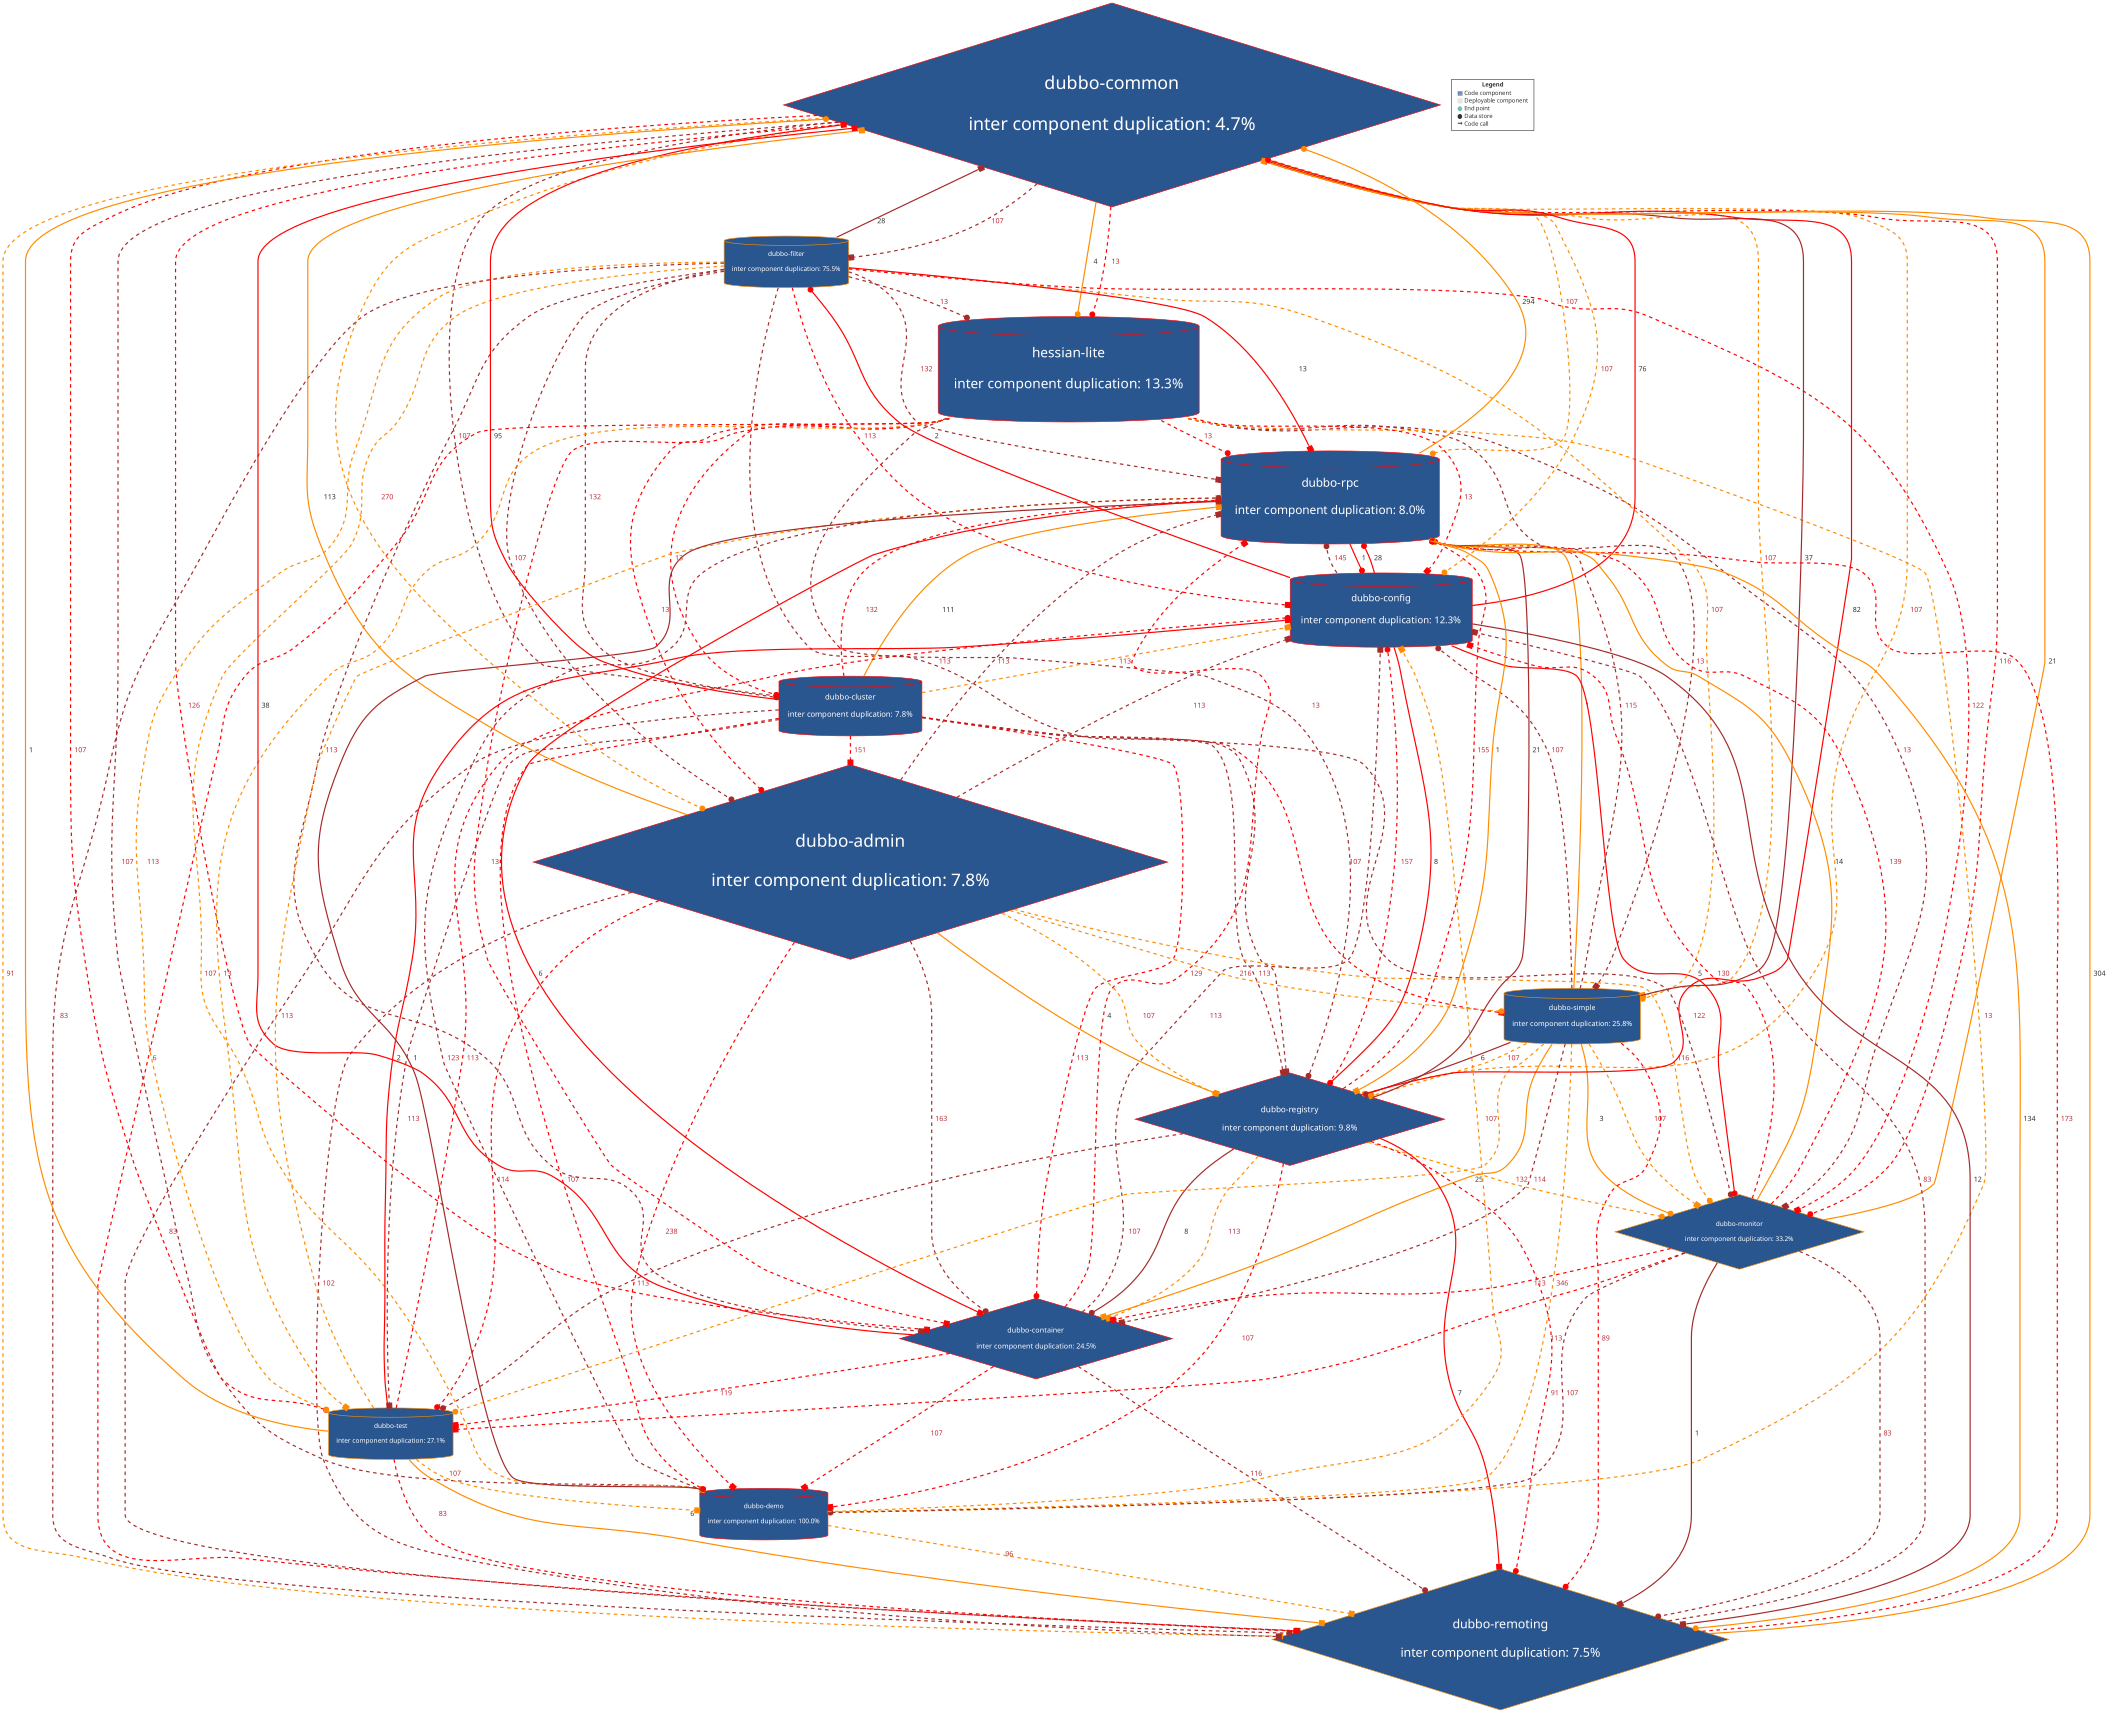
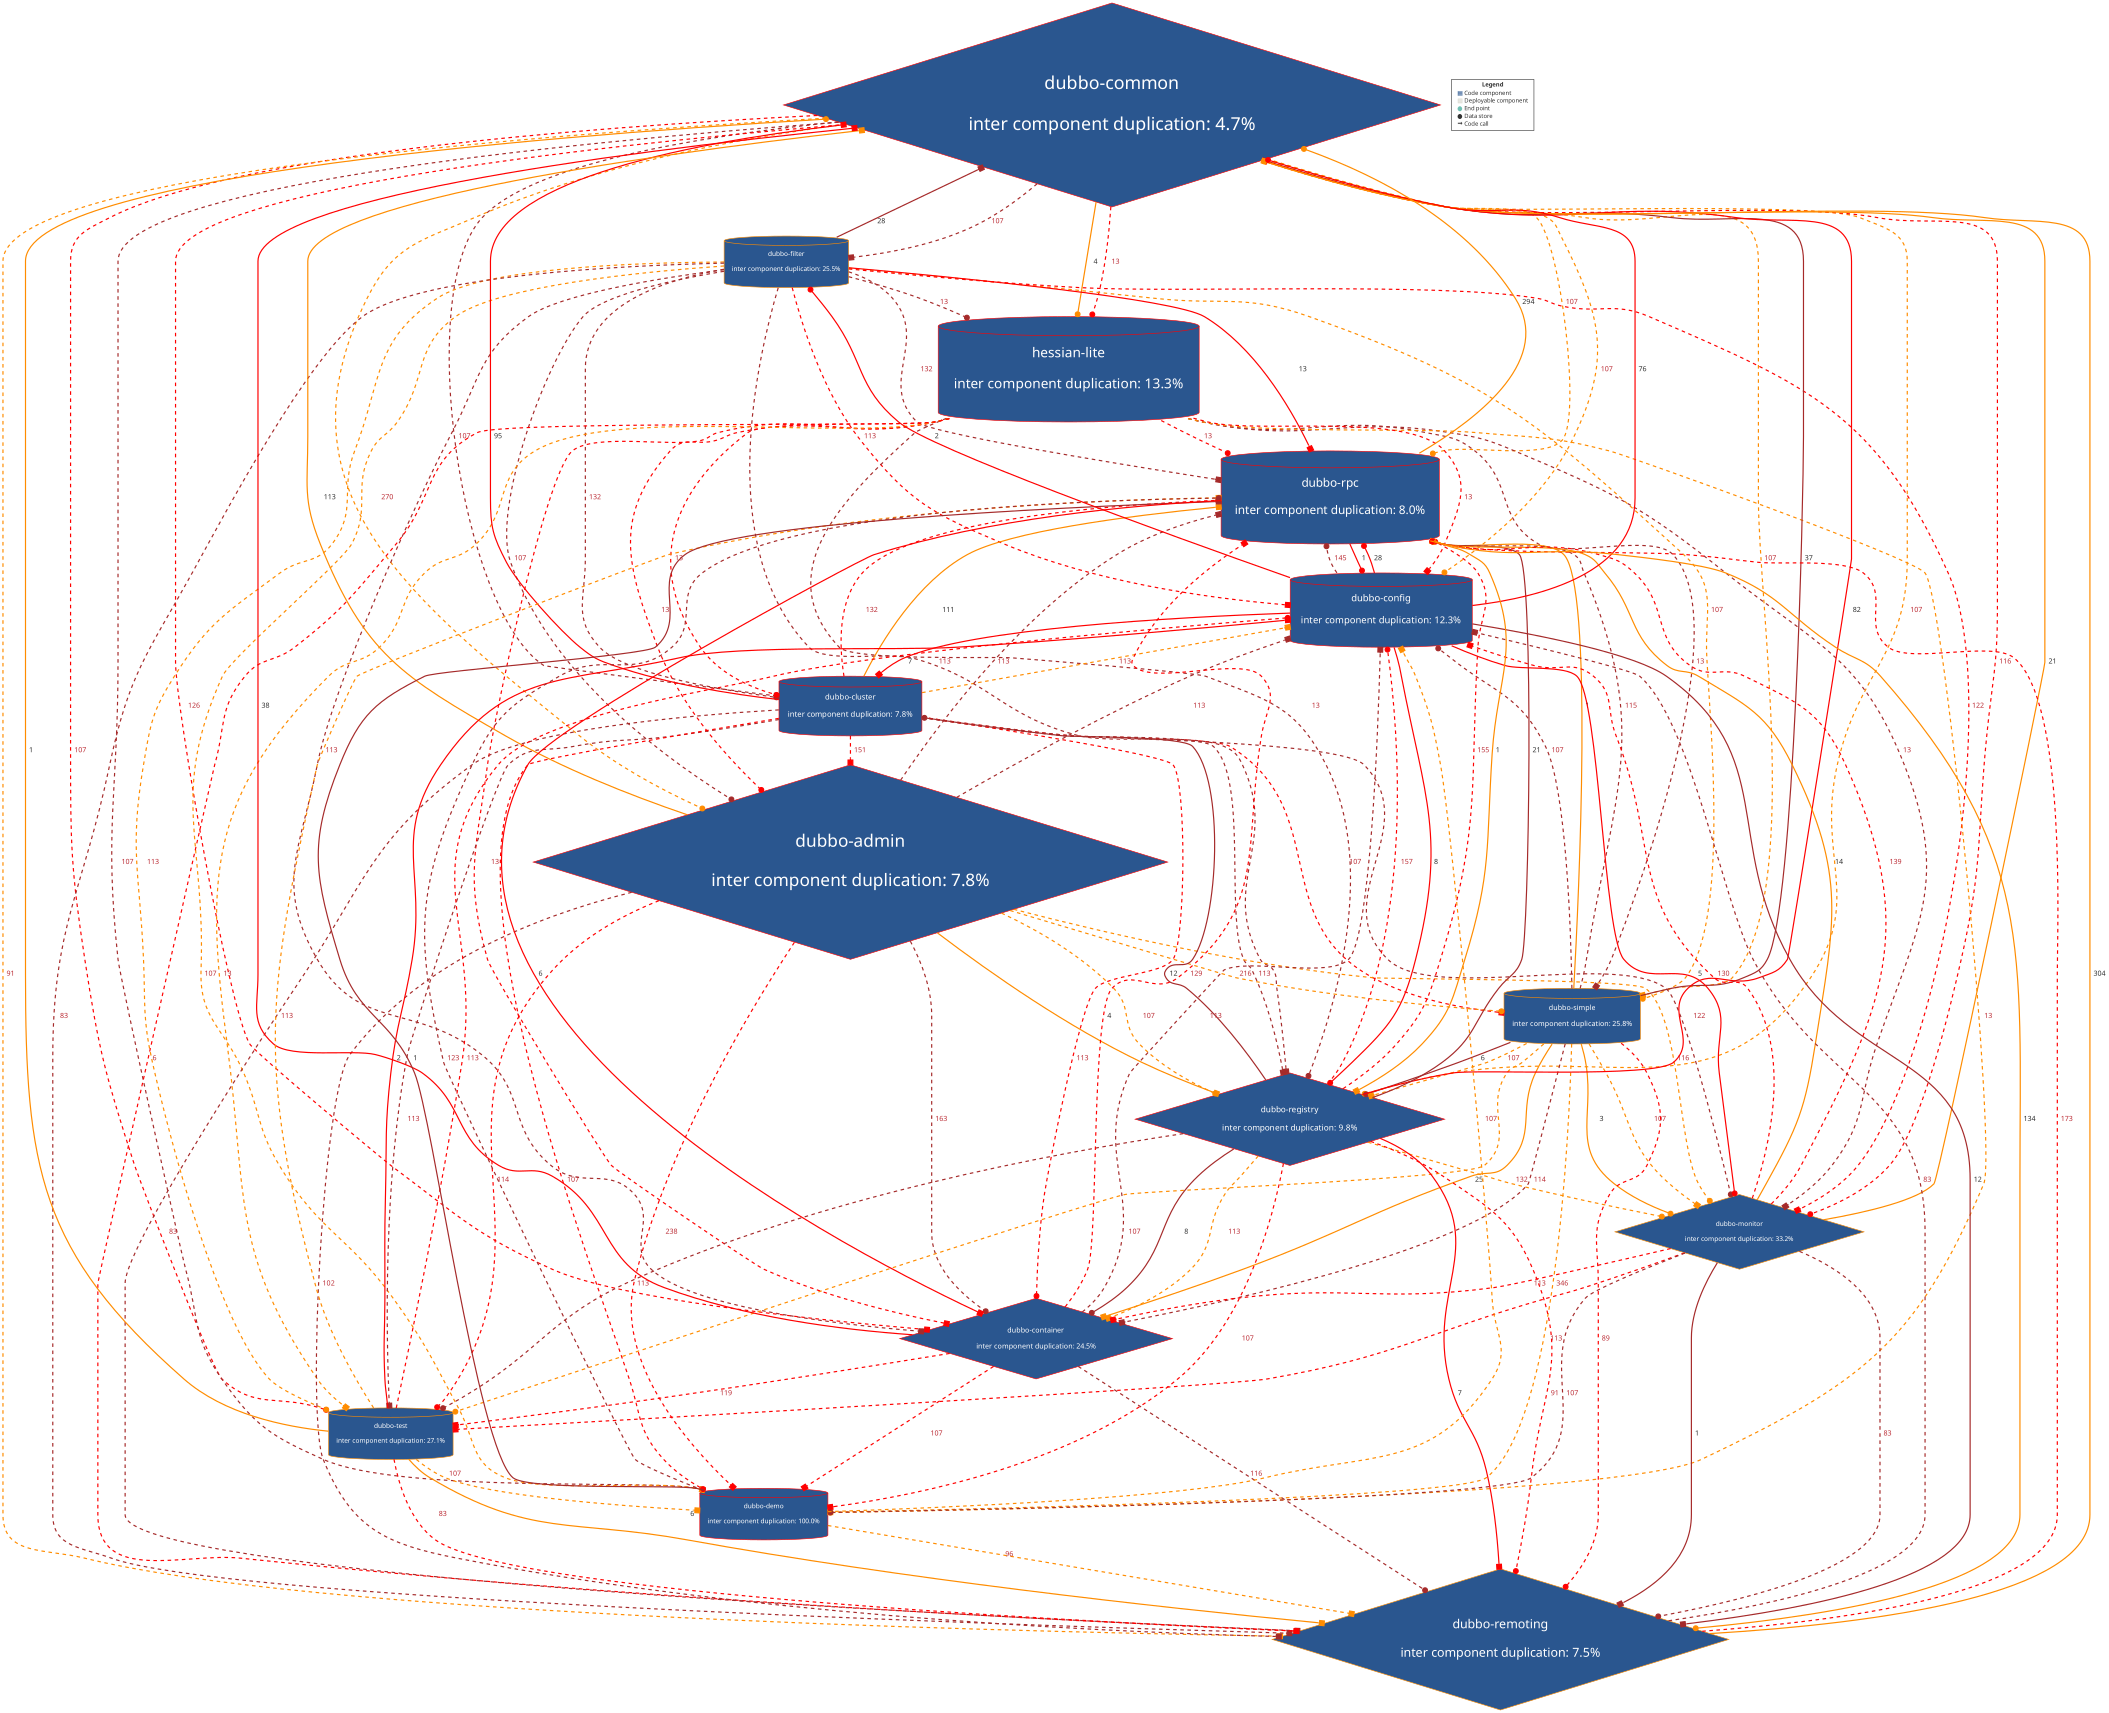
(786, 262) -> (786, 262)
none -> (1082, 626)
none -> (1213, 810)
(1412, 1489) -> (1412, 1489)
